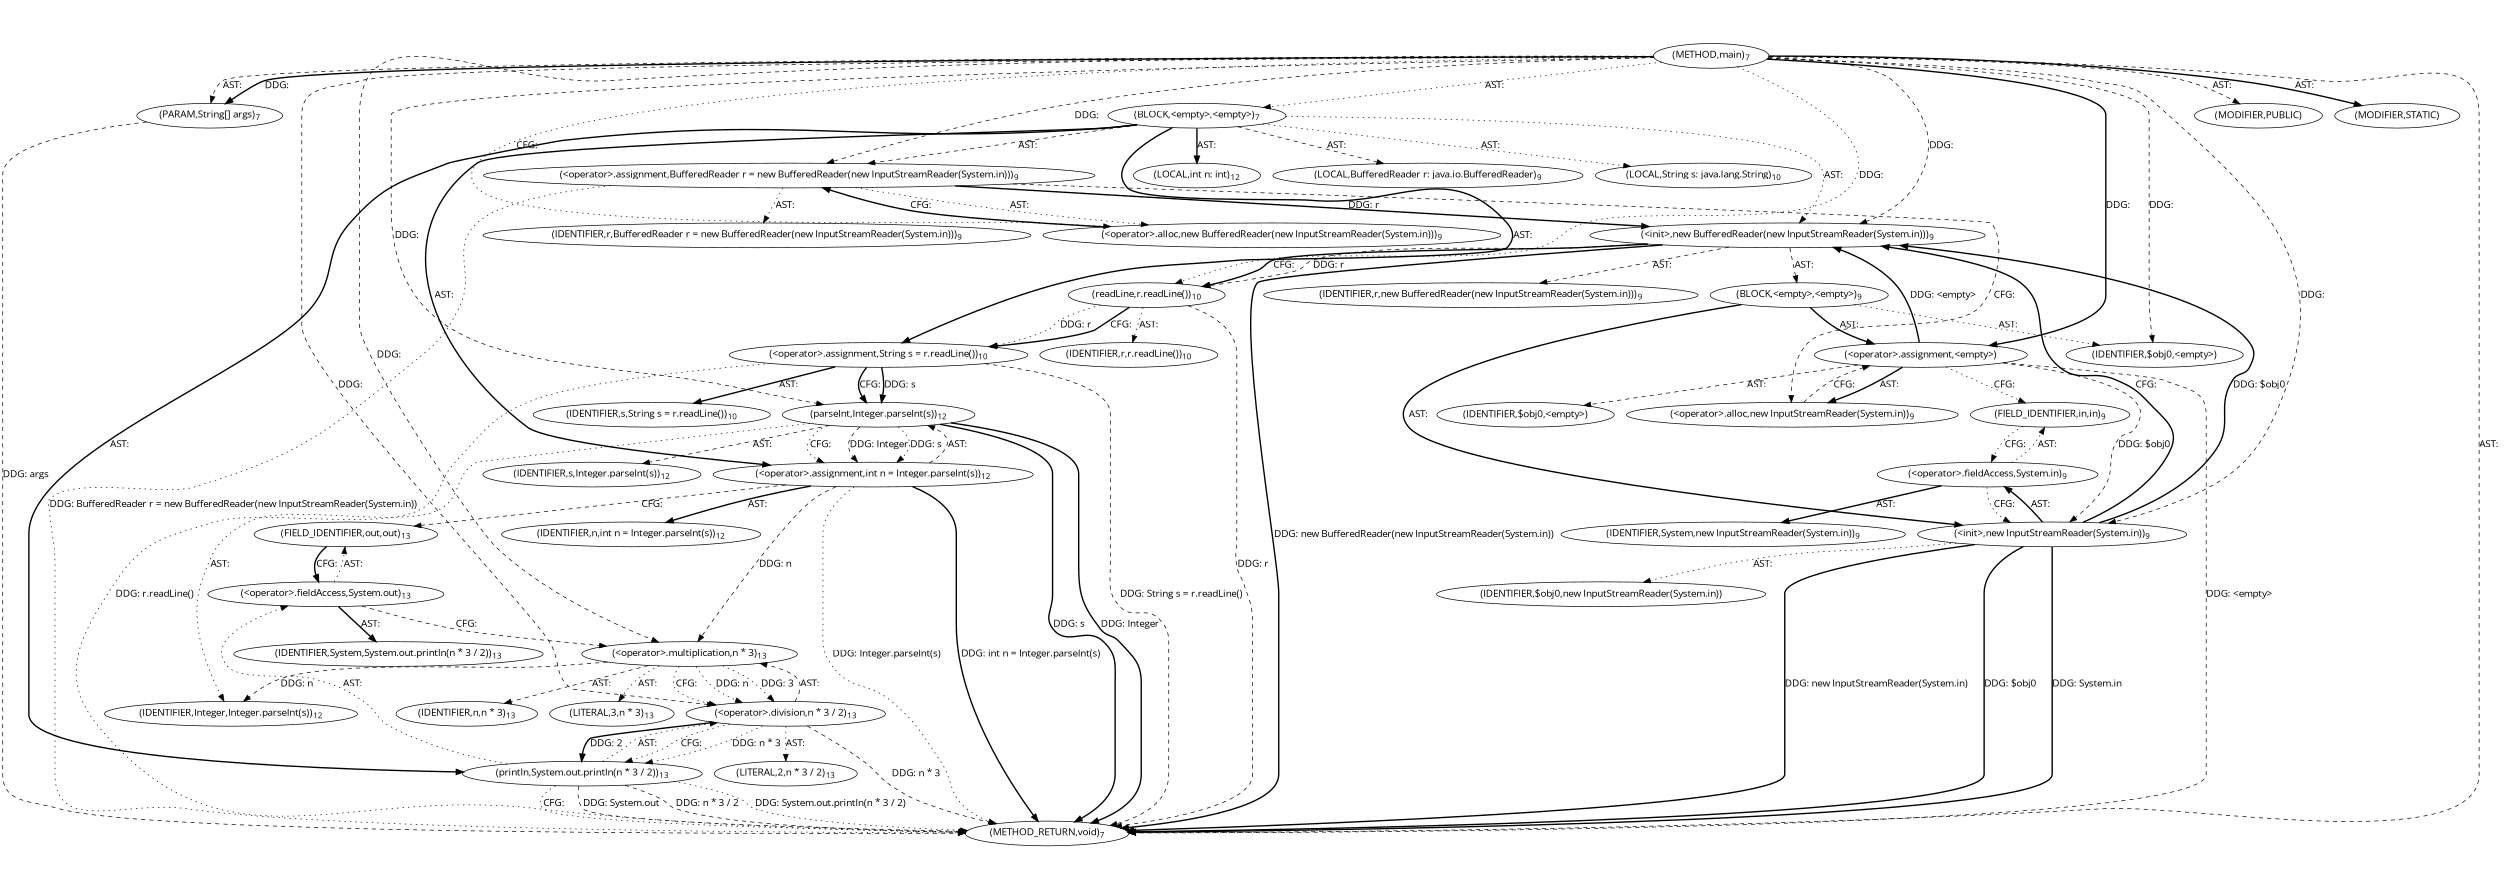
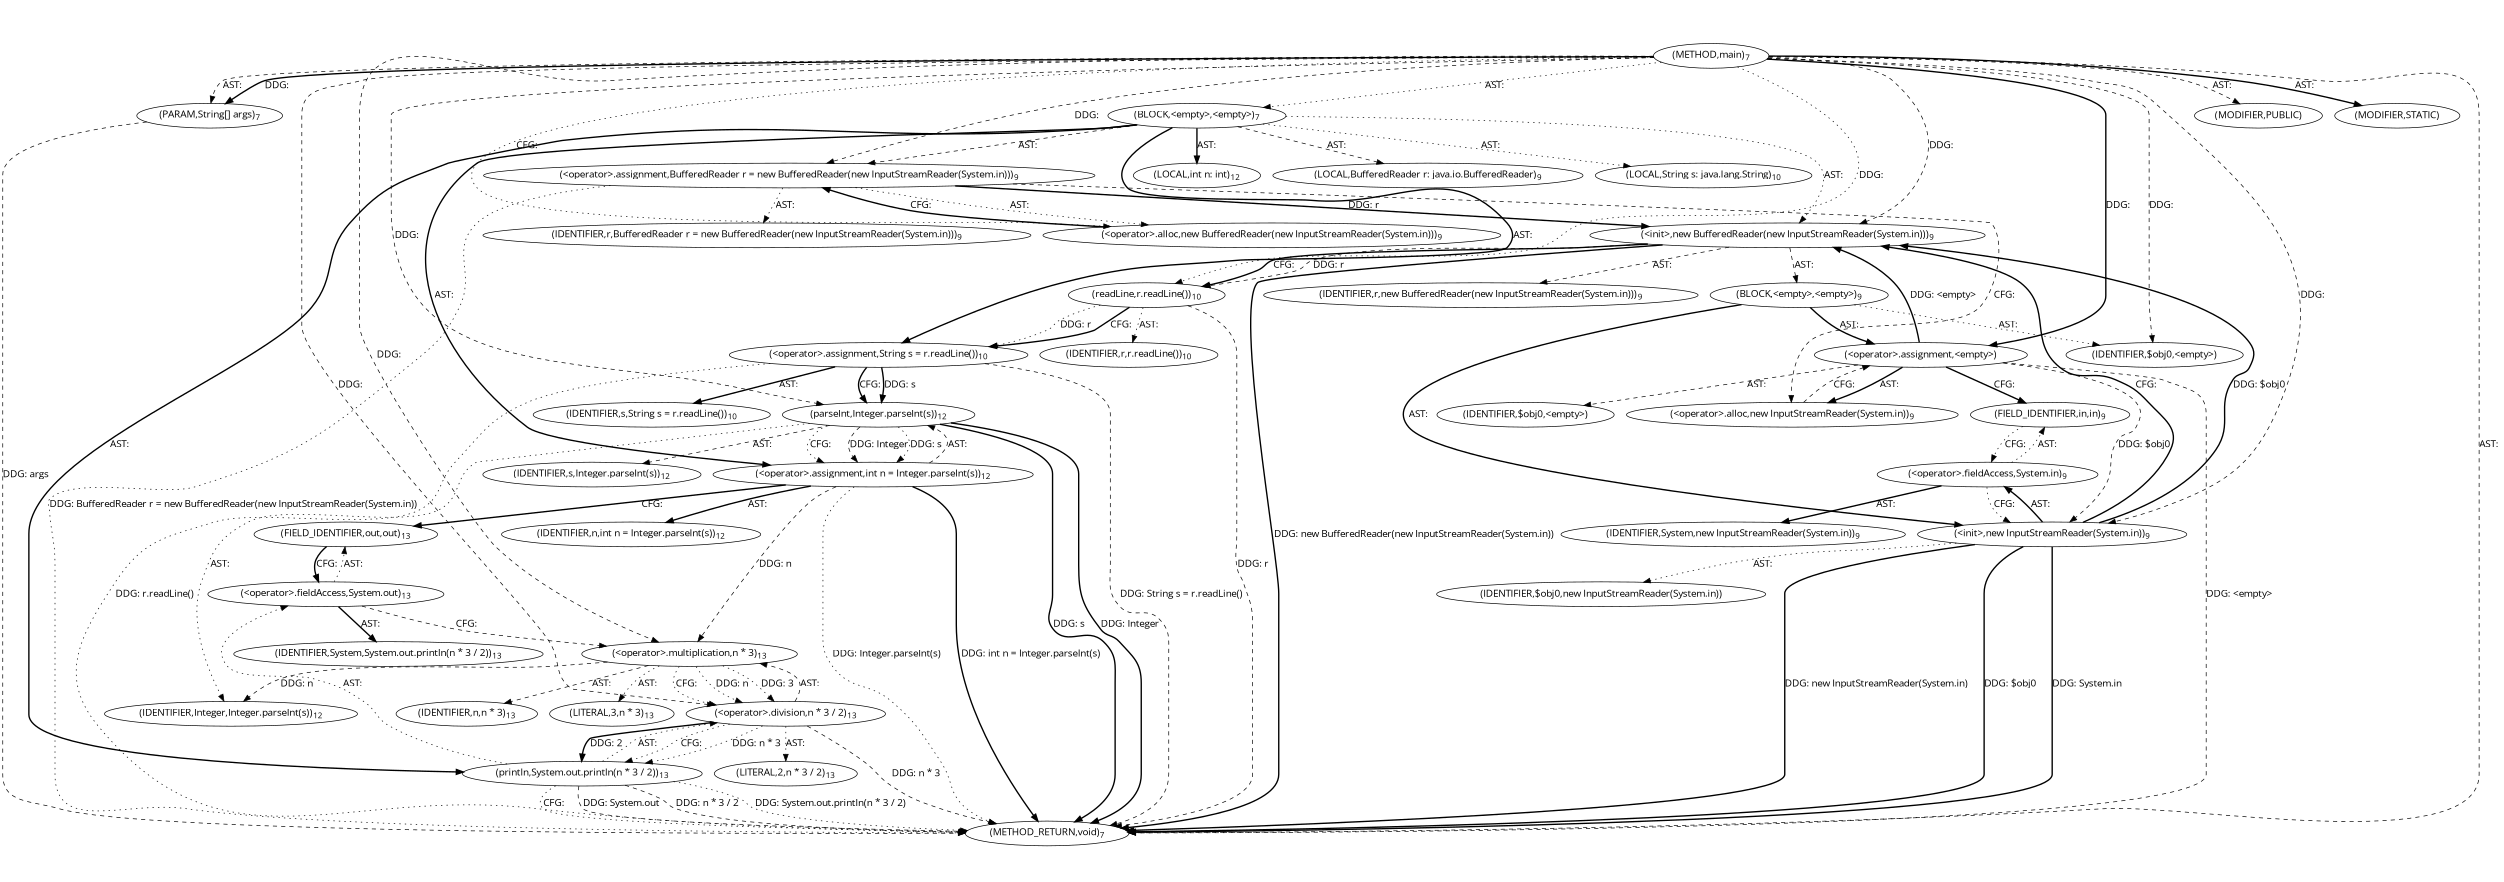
(1983, 384) -> (1983, 384)
(604, 505) -> (604, 505)
